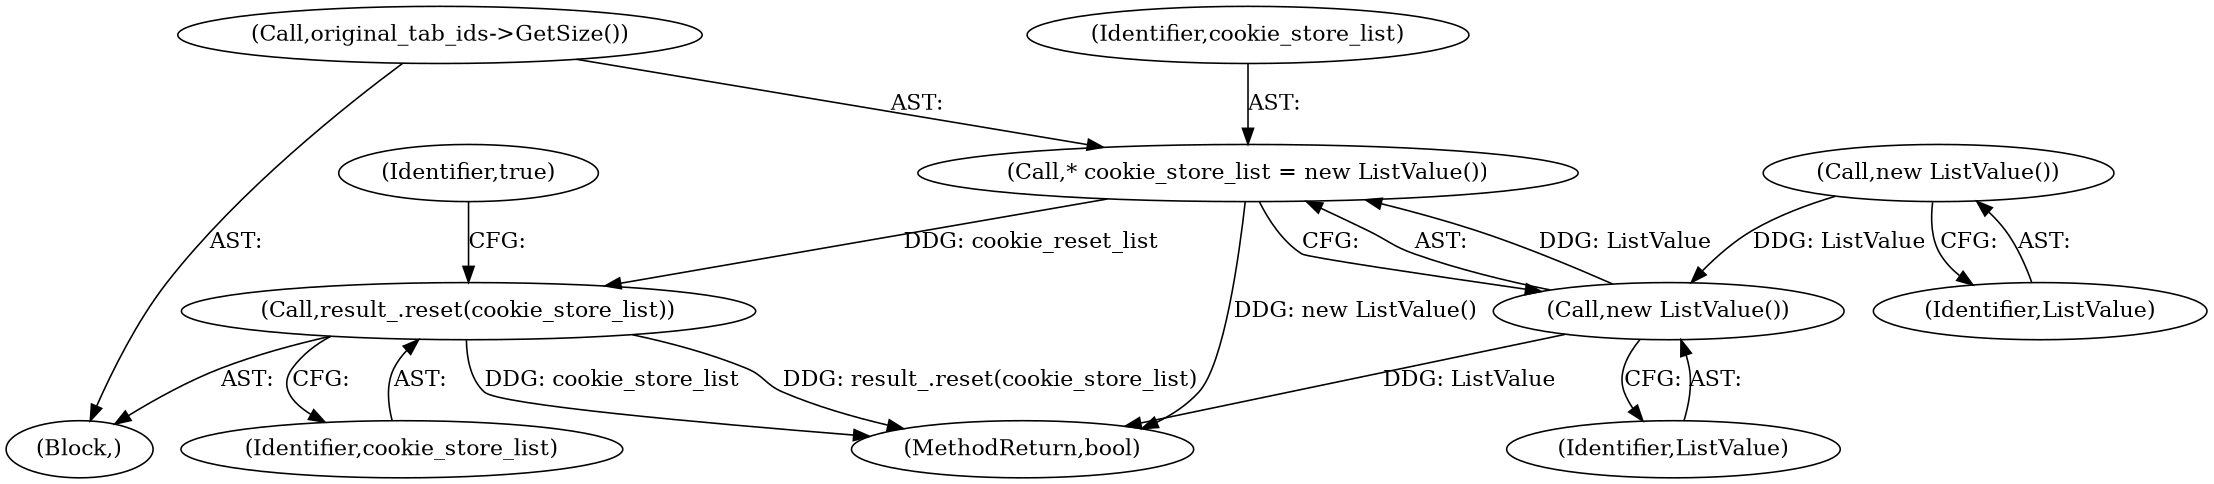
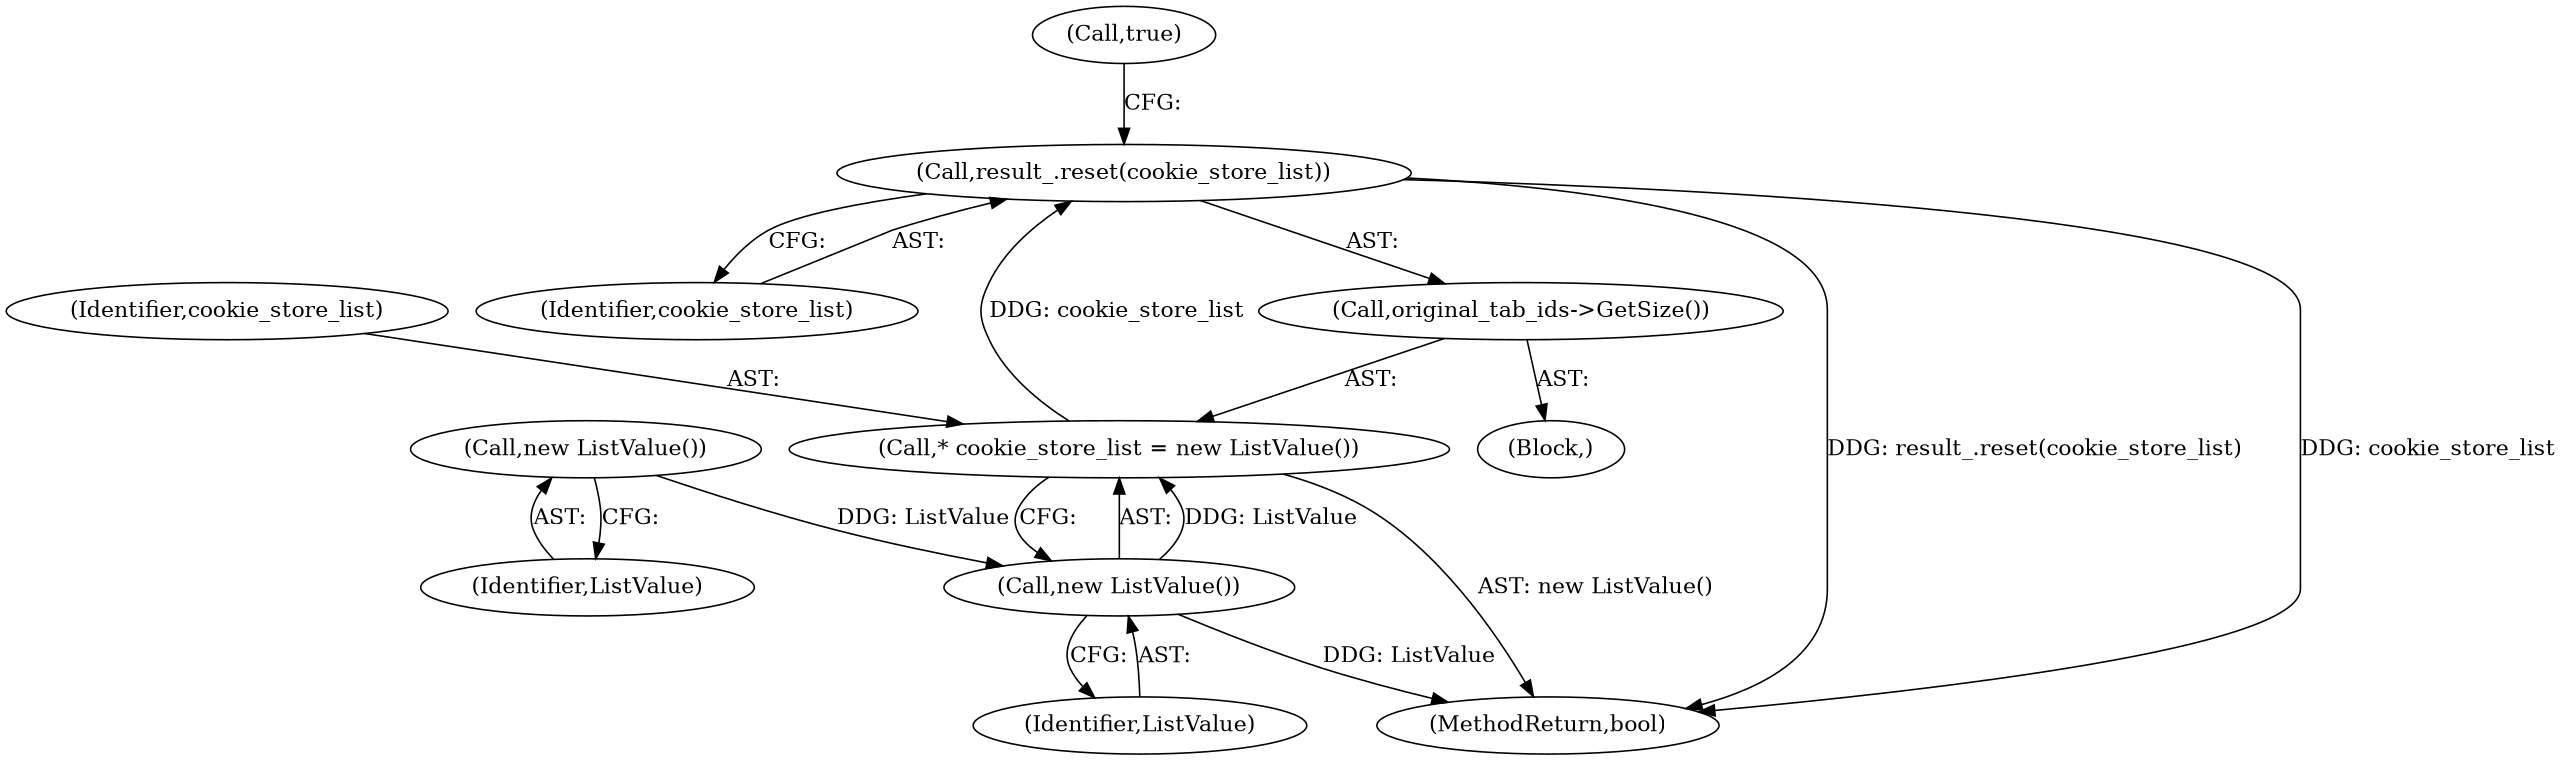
(469, 173) -> (1124, 35)
(1031, 242) -> (1117, 311)
(1356, 311) -> (1596, 587)
(226, 367) -> (1315, 240)
